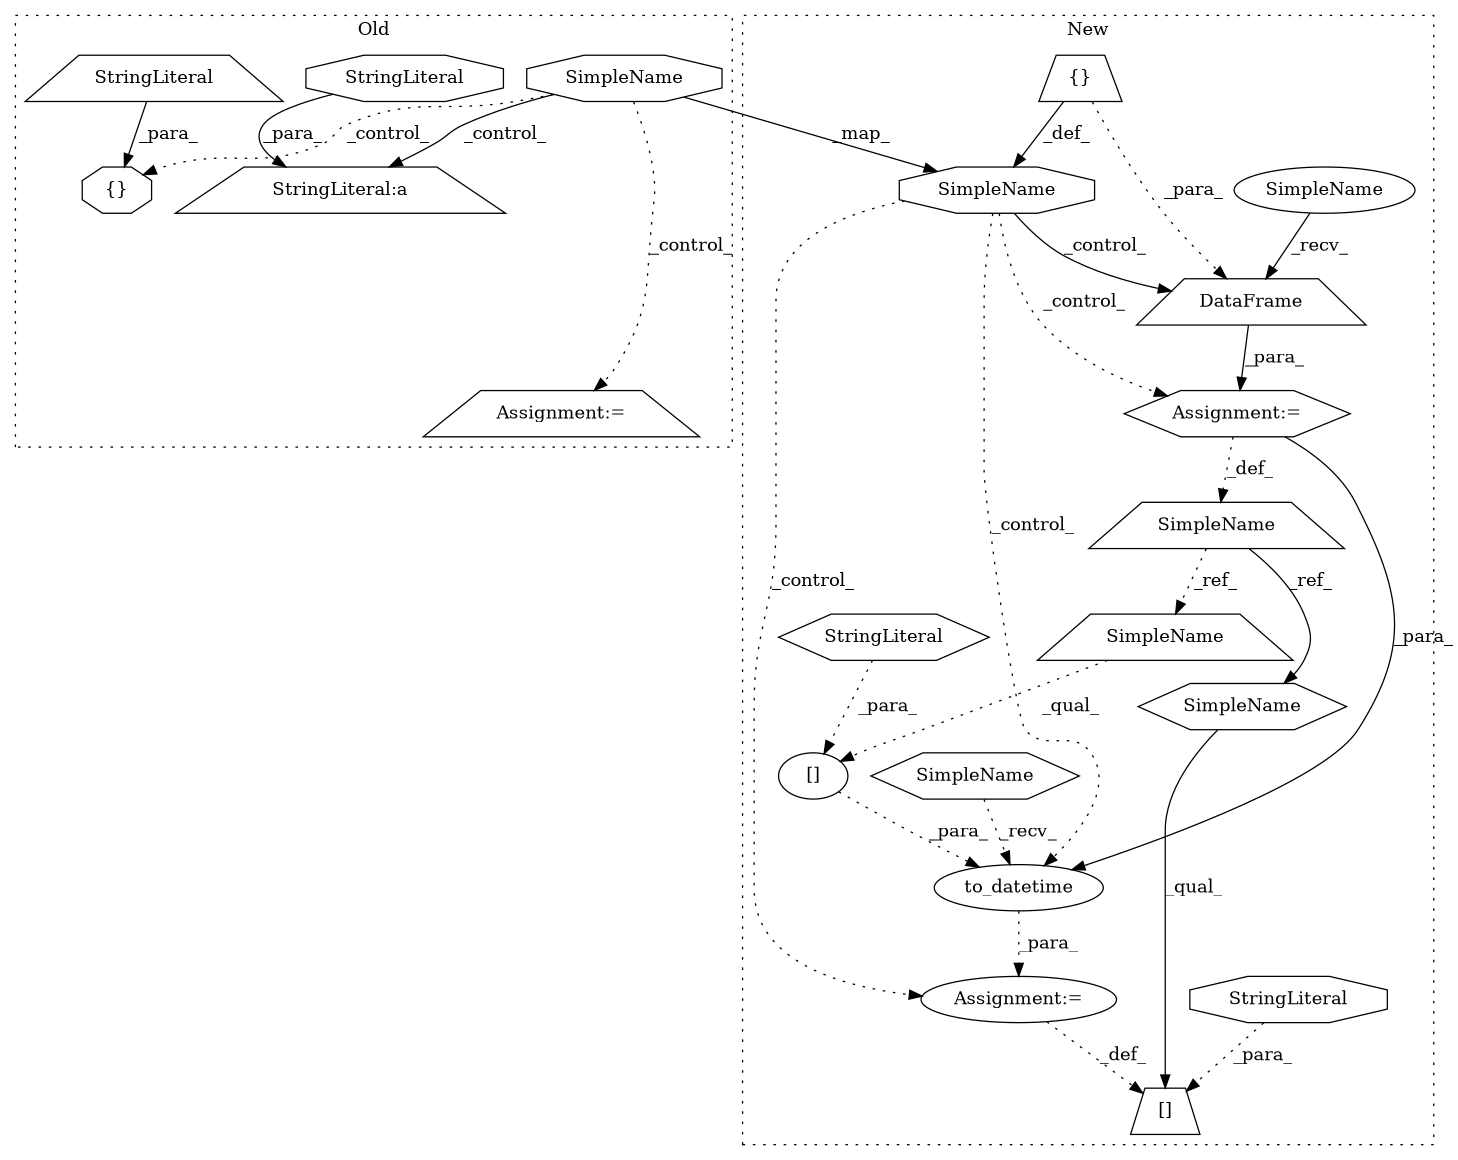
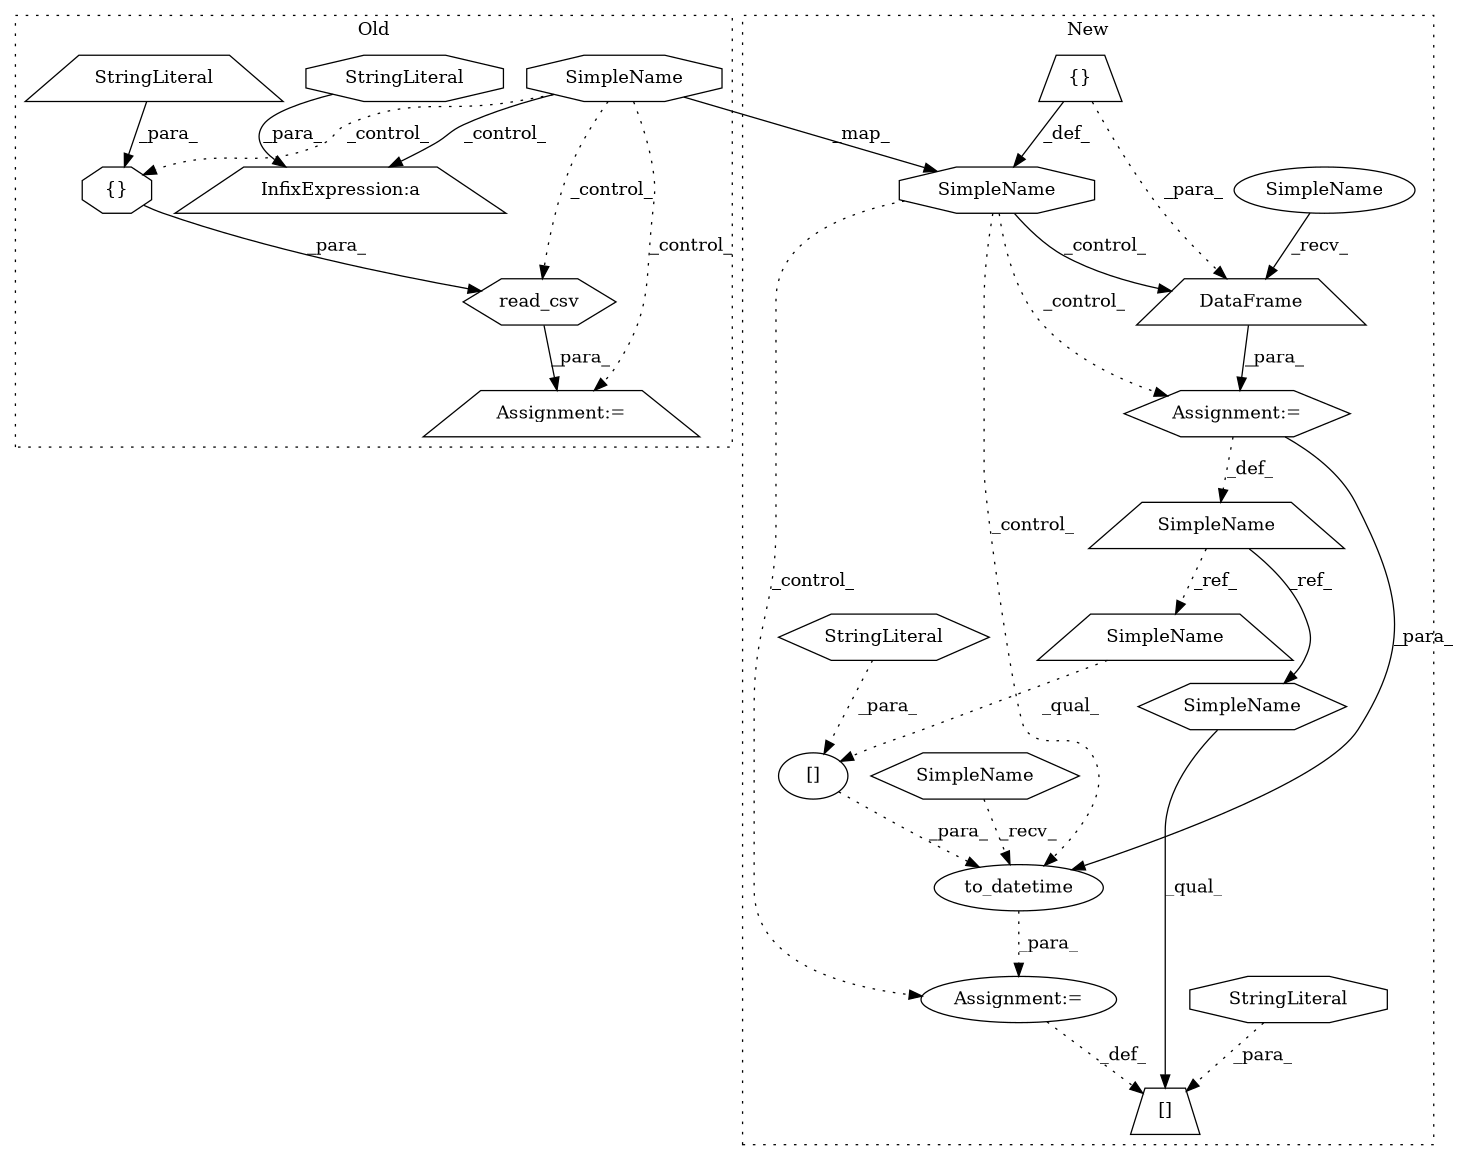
(340, 190) -> (340, 190)
none -> (540, 302)
